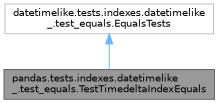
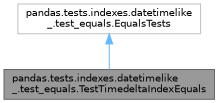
(109, 19) -> (109, 19)
